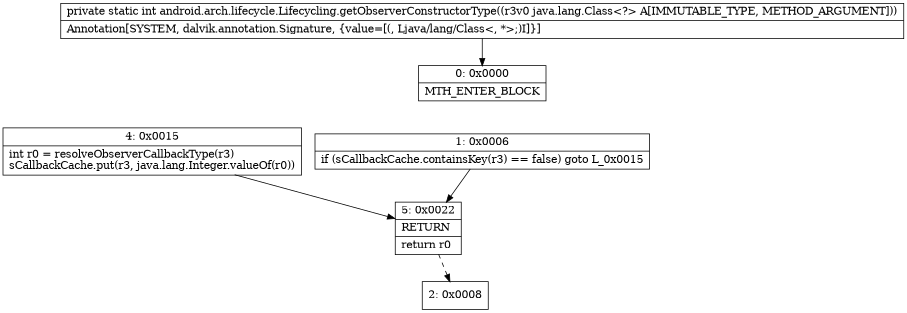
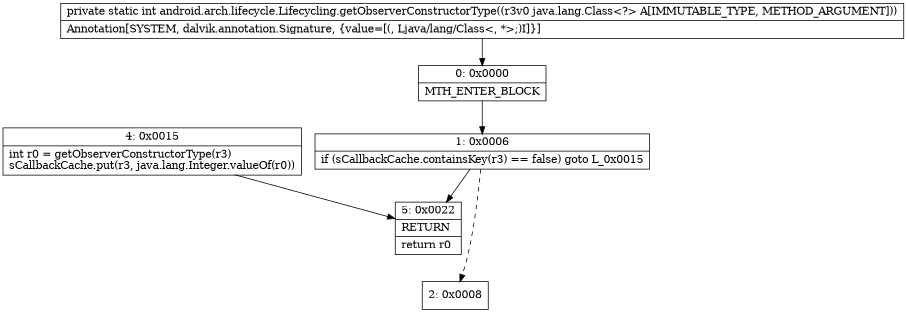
none -> (482, 114)
(122, 154) -> (120, 154)
(443, 265) -> (474, 222)
